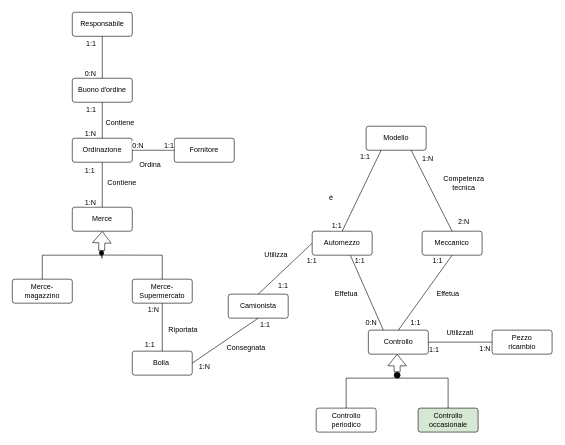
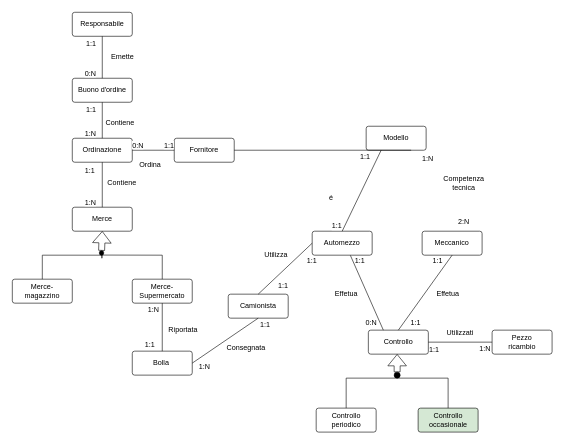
none -> (123, 57)
(432, 191) -> (323, 150)
